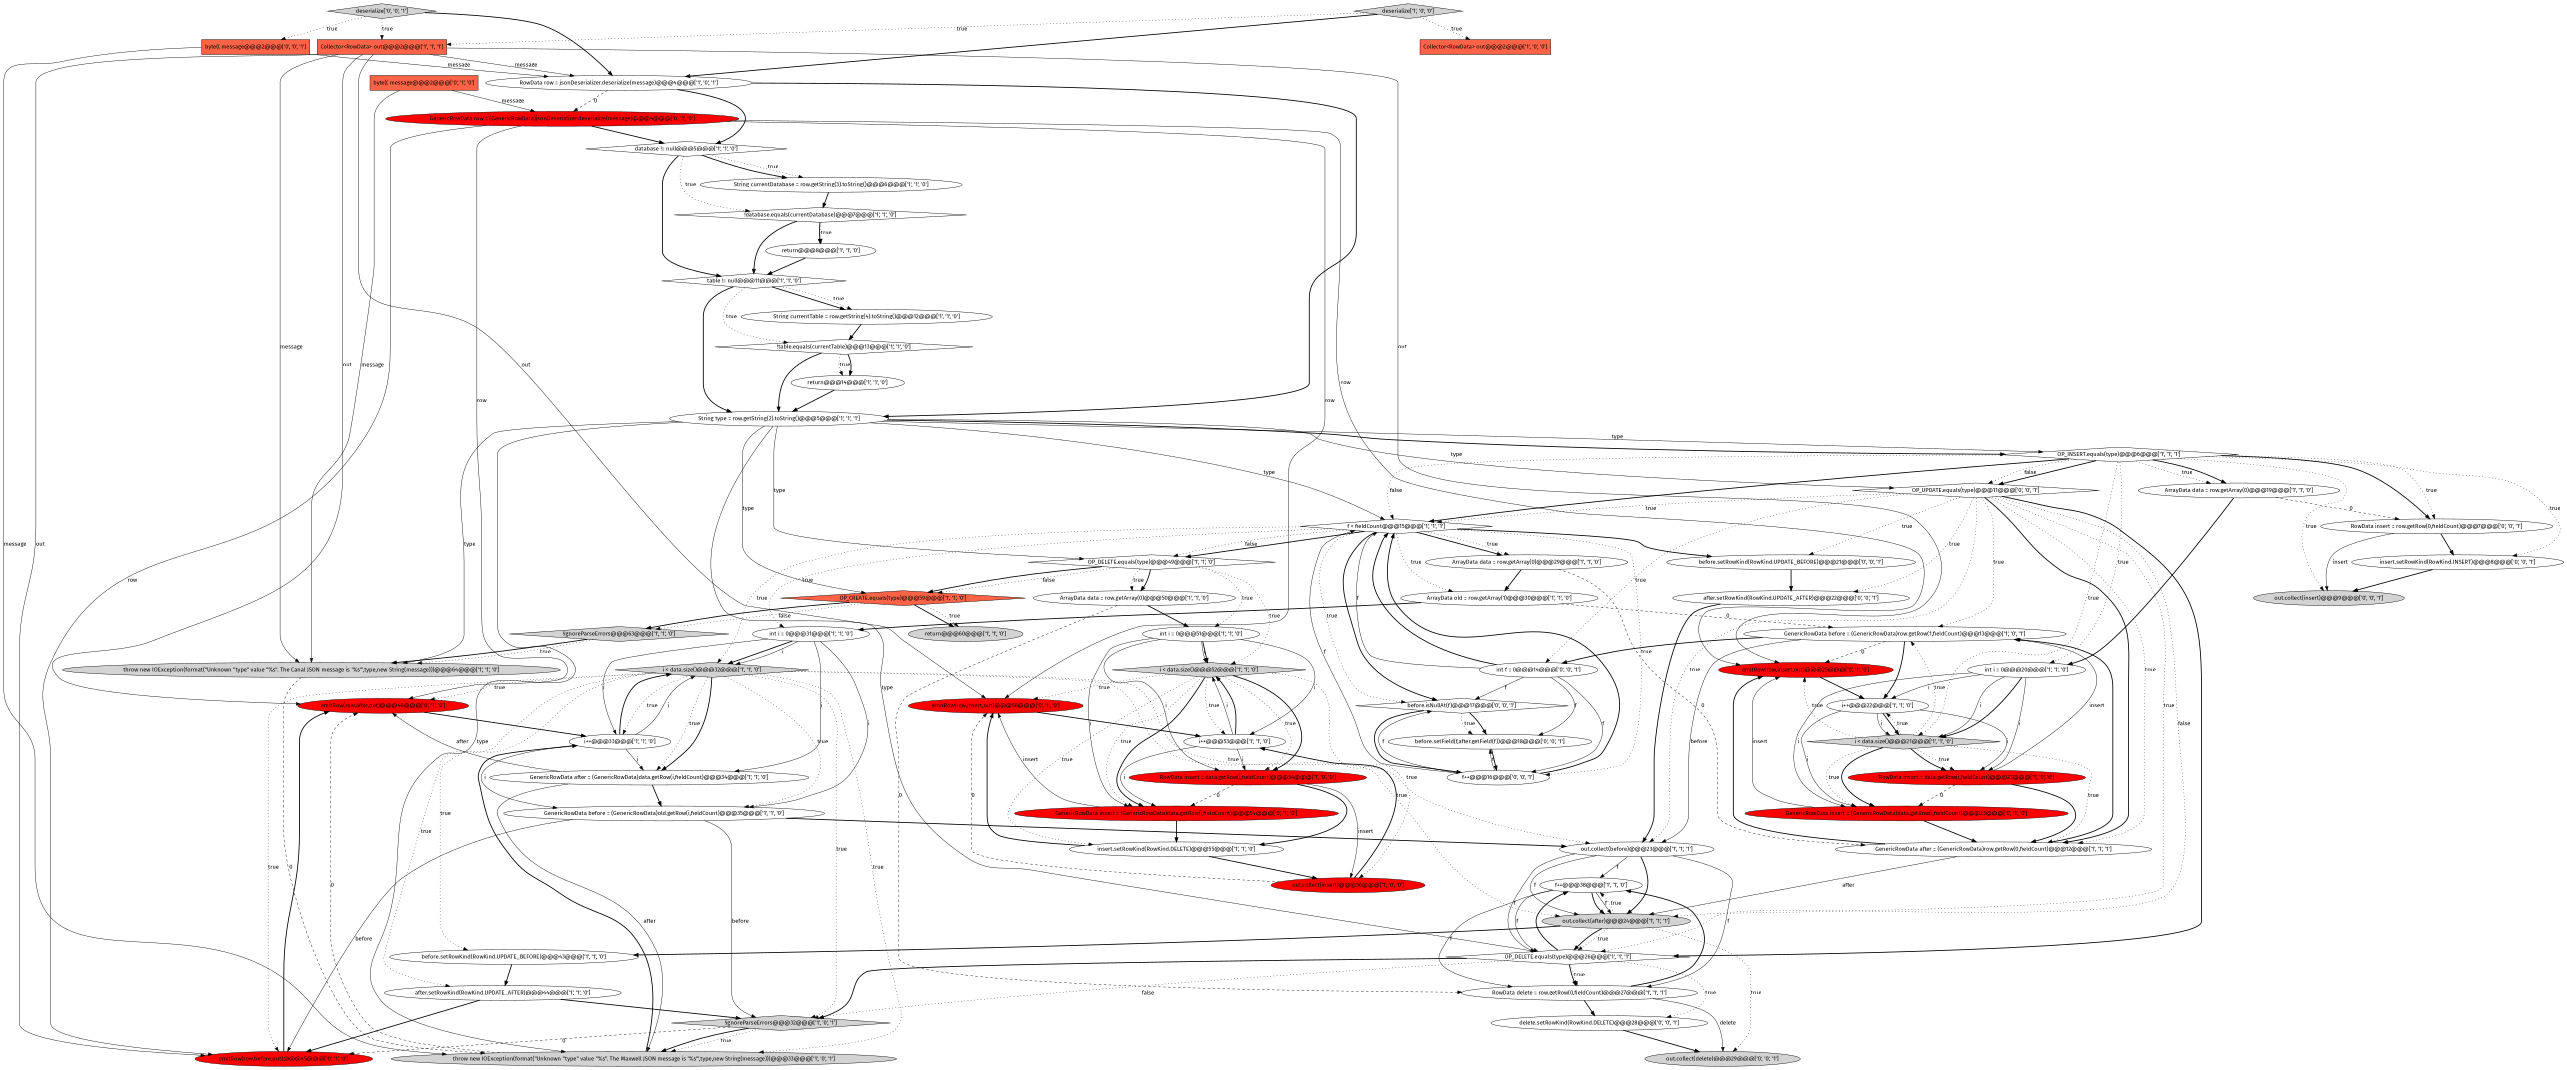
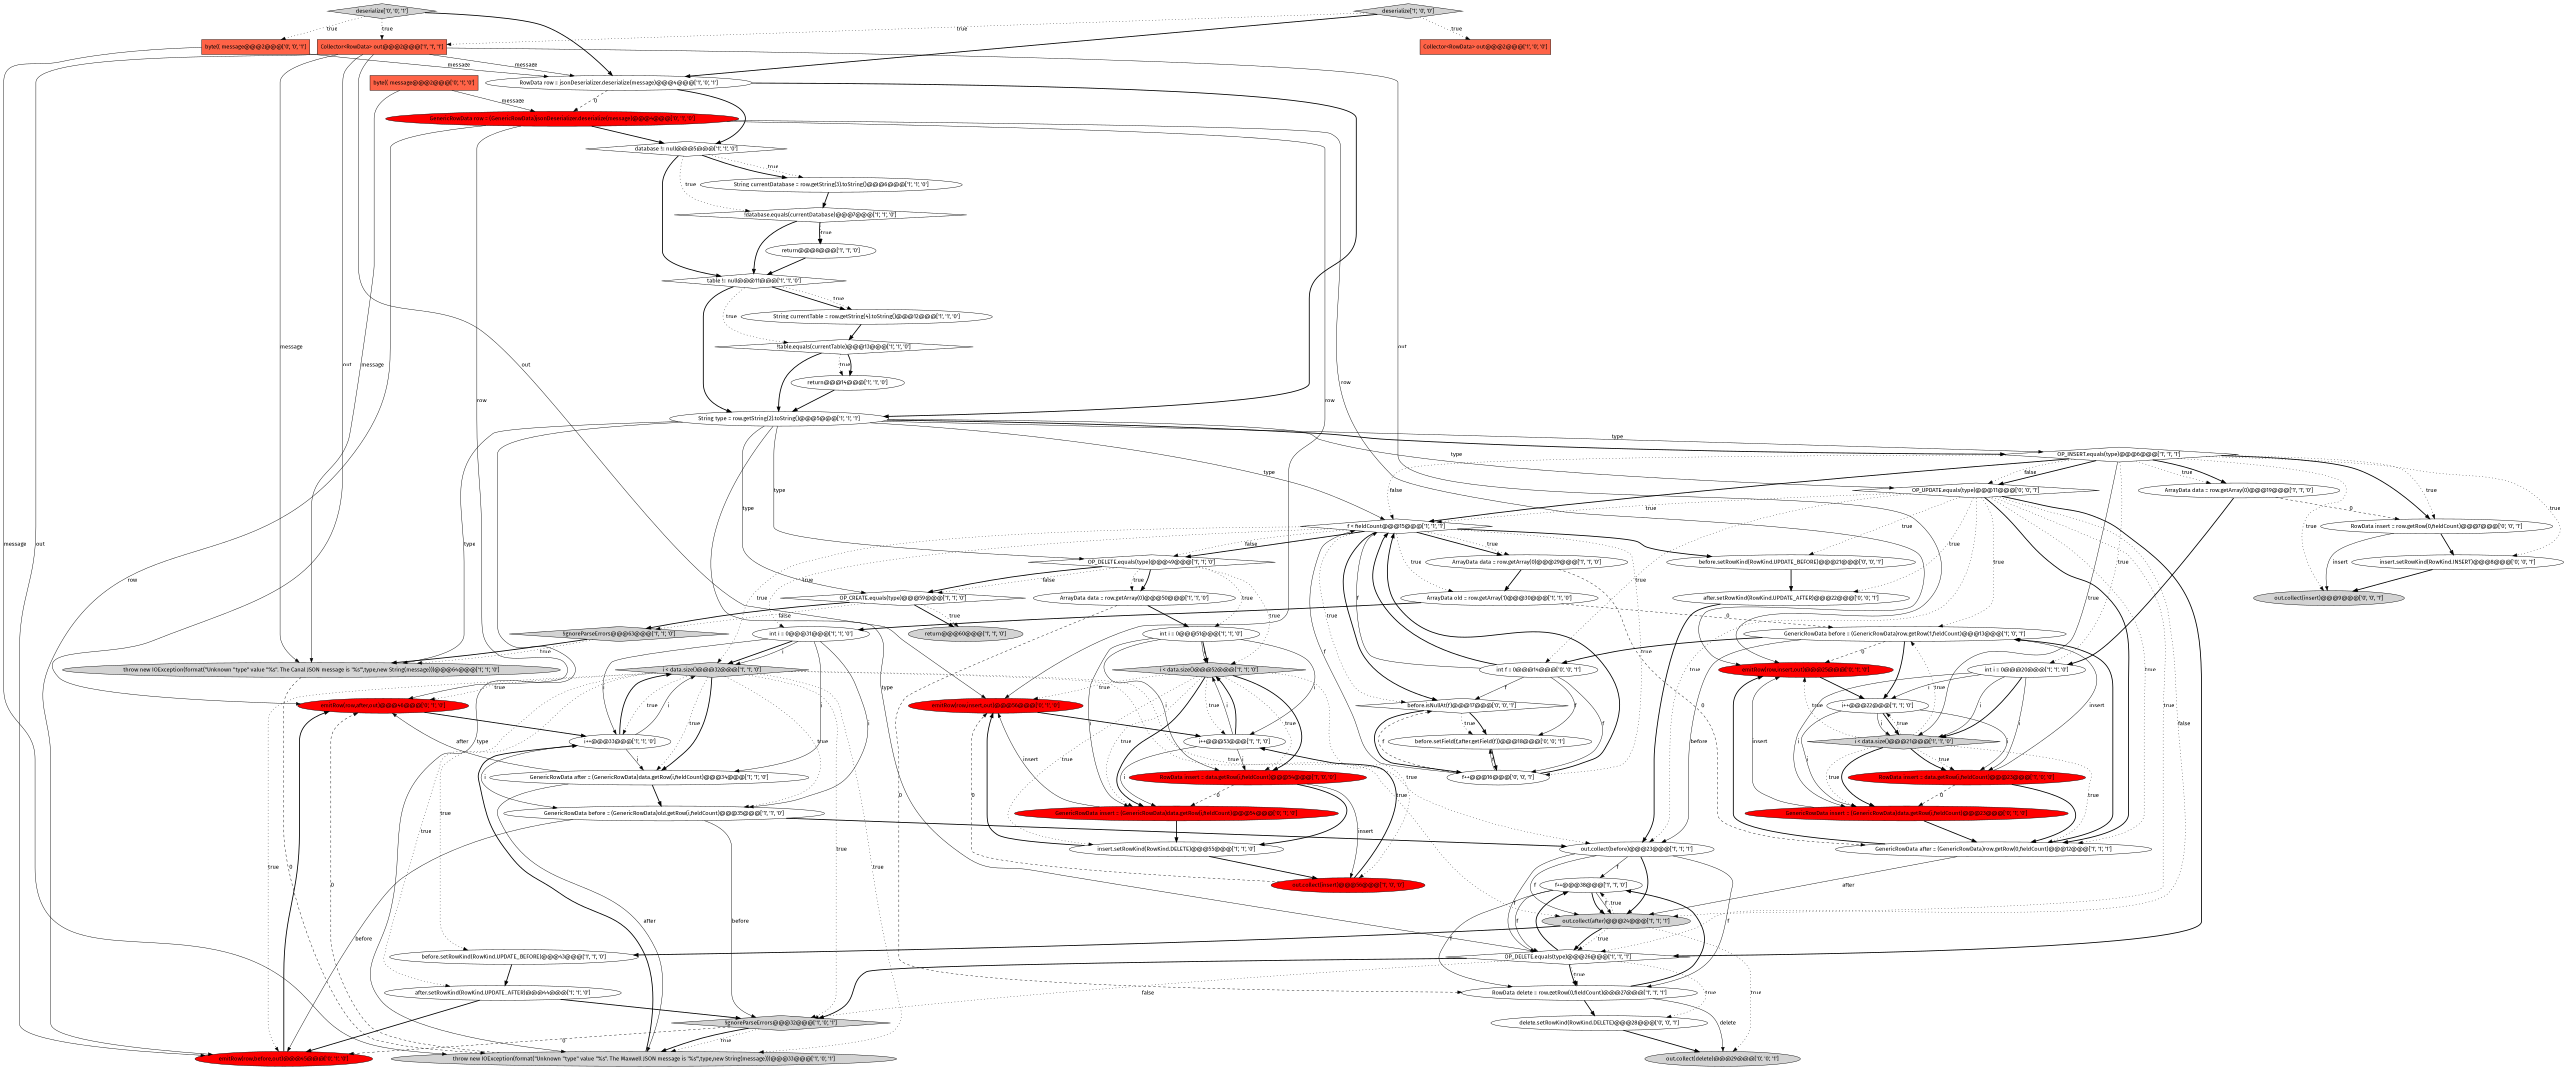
(903, 598) -> (903, 598)
(2072, 638) -> (2072, 638)
(1387, 753) -> (1387, 753)
